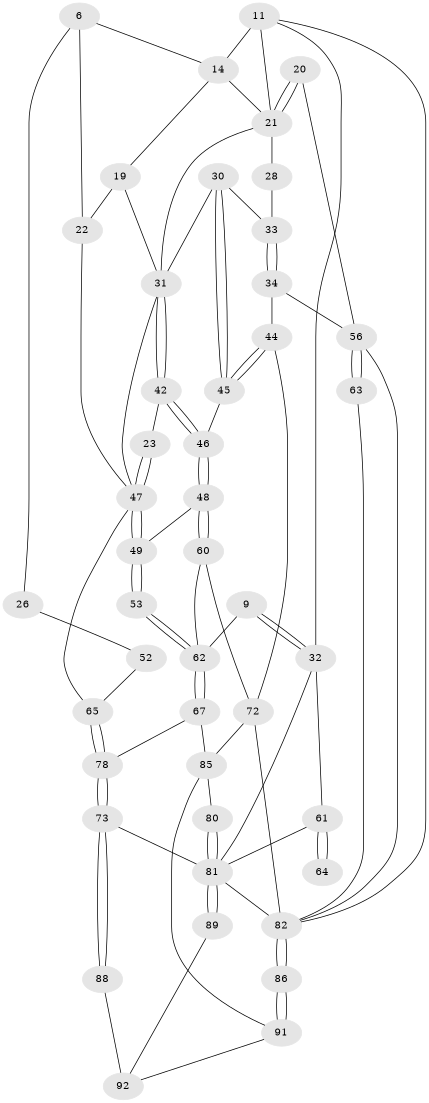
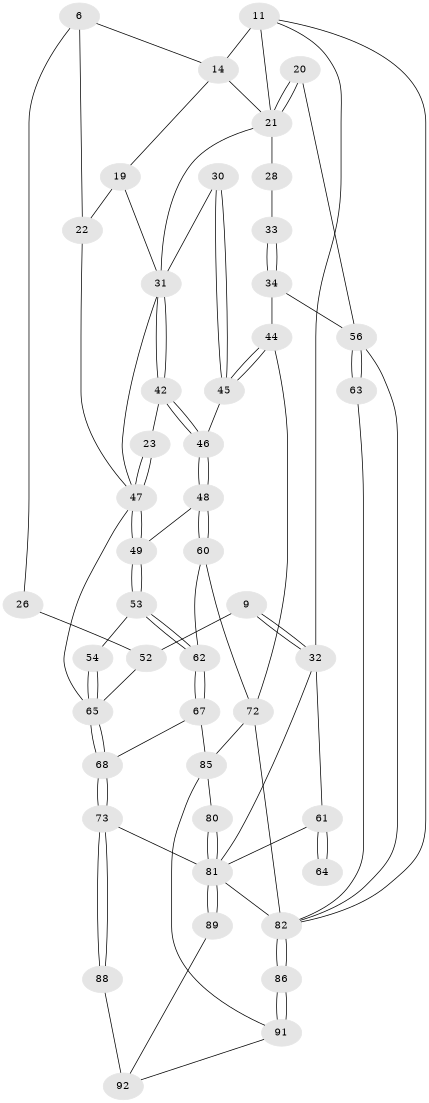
(245, 204) -> none
(220, 635) -> (202, 629)
none -> (93, 658)
(103, 765) -> (103, 765)
